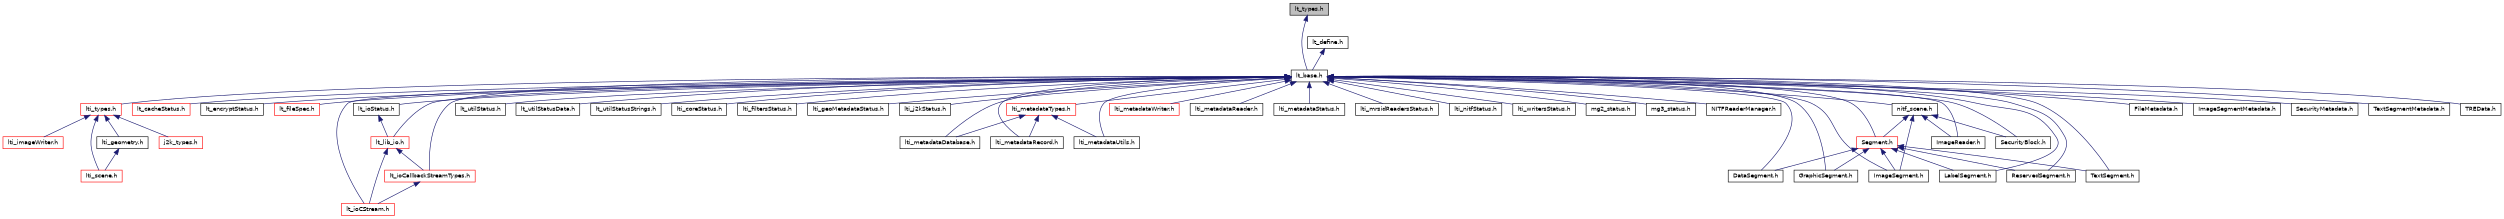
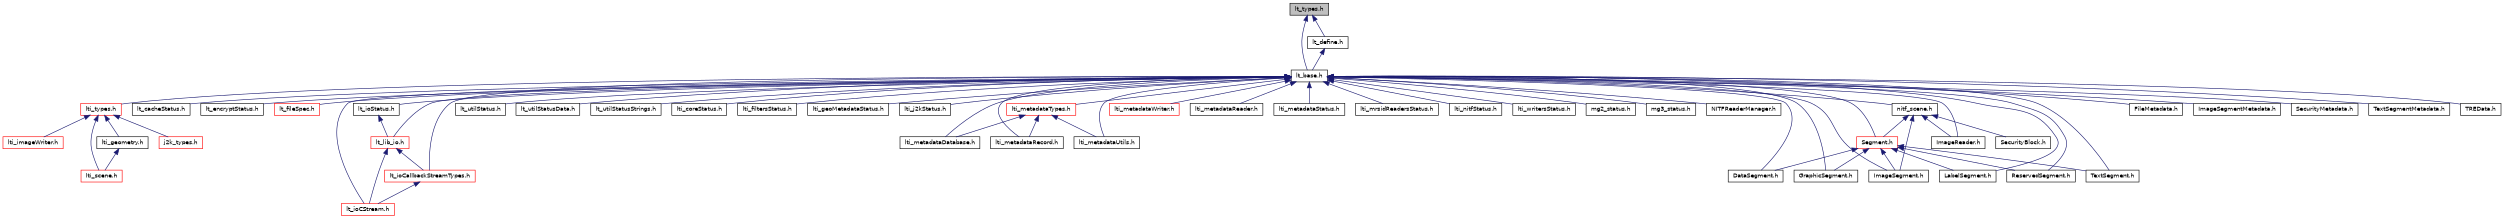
none -> (1320, 29)
(1680, 85) -> none
(161, 109) -> (161, 109)
